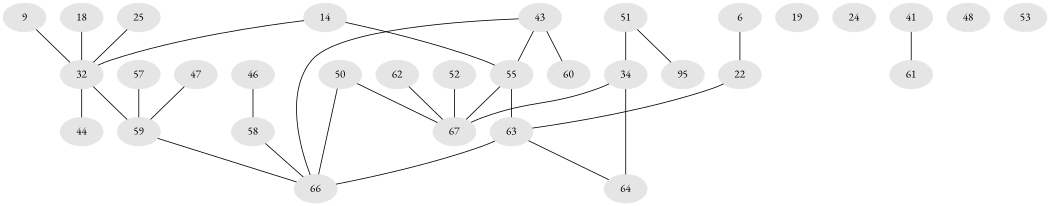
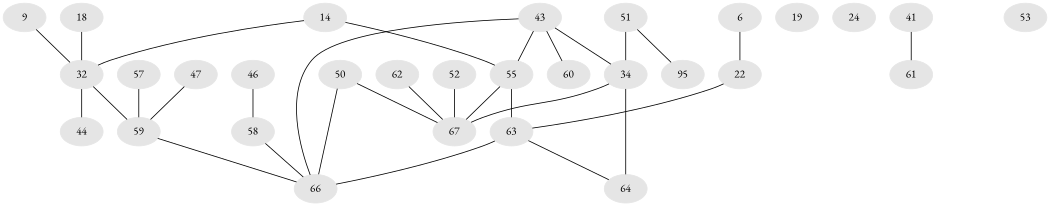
(139, 17) -> none
(968, 17) -> none
none -> (583, 46)
